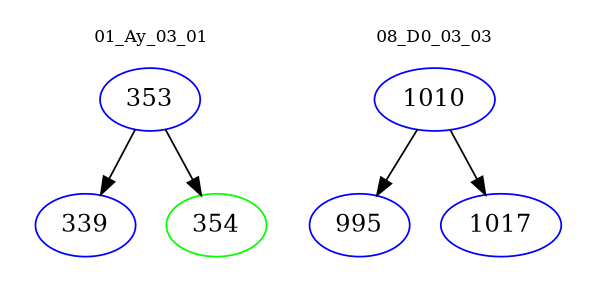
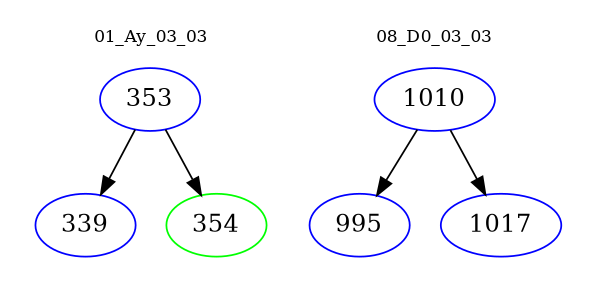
(151, 38) -> (151, 38)
